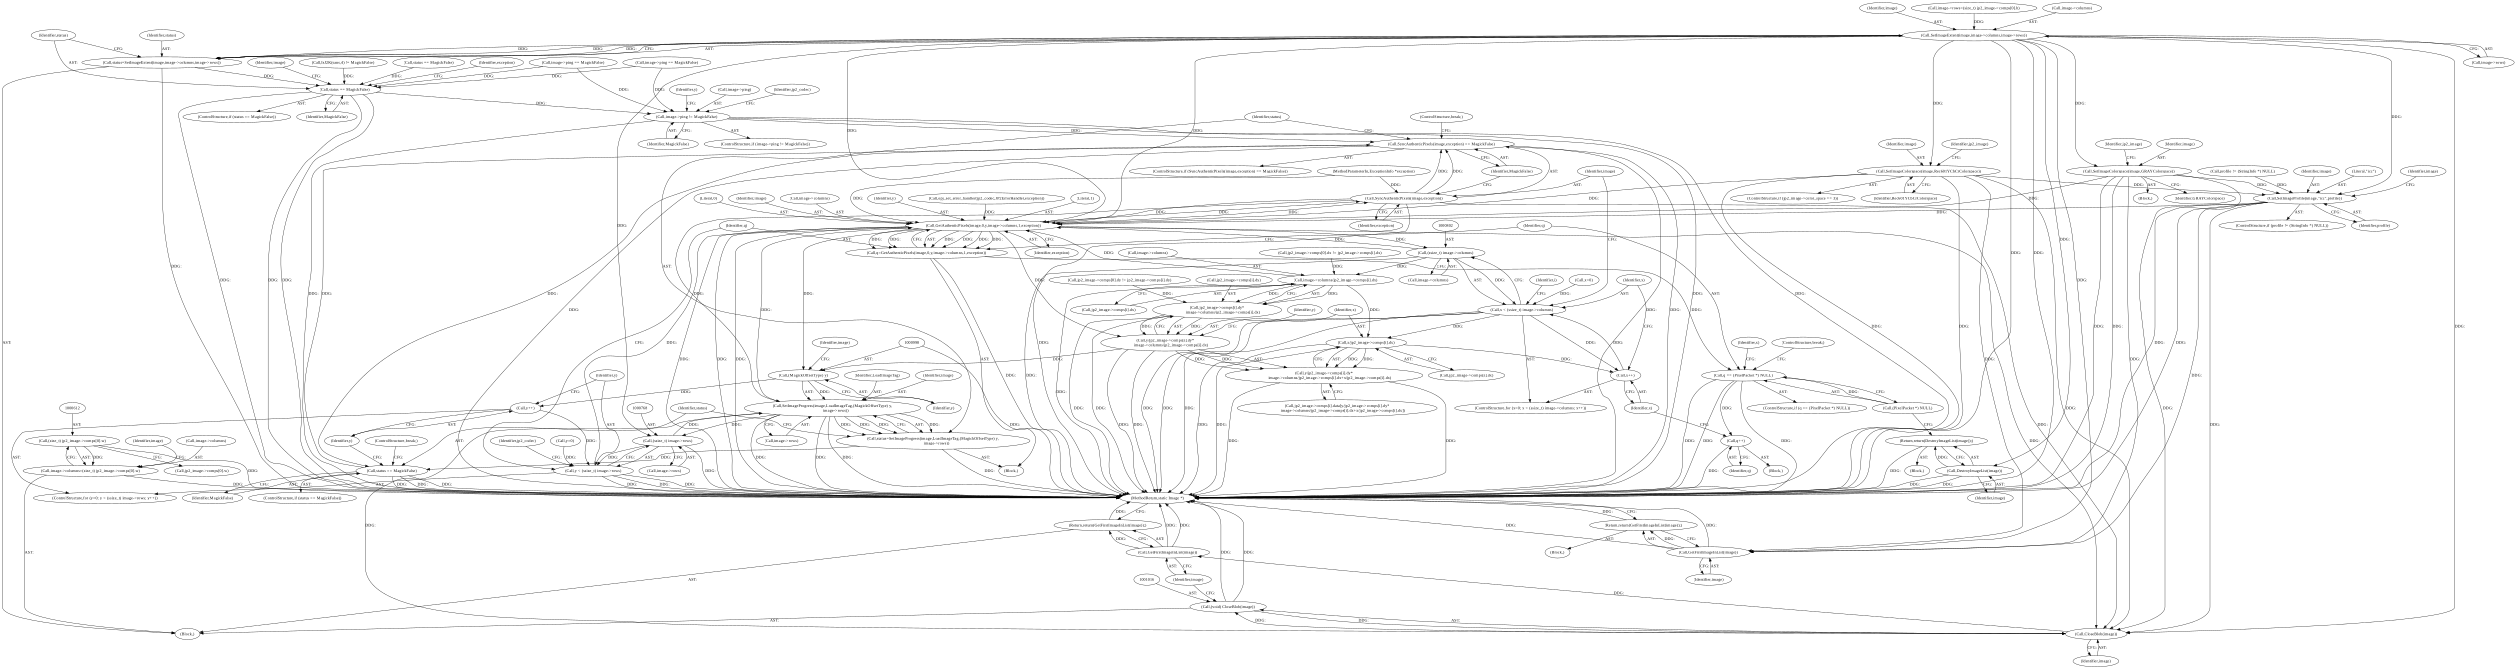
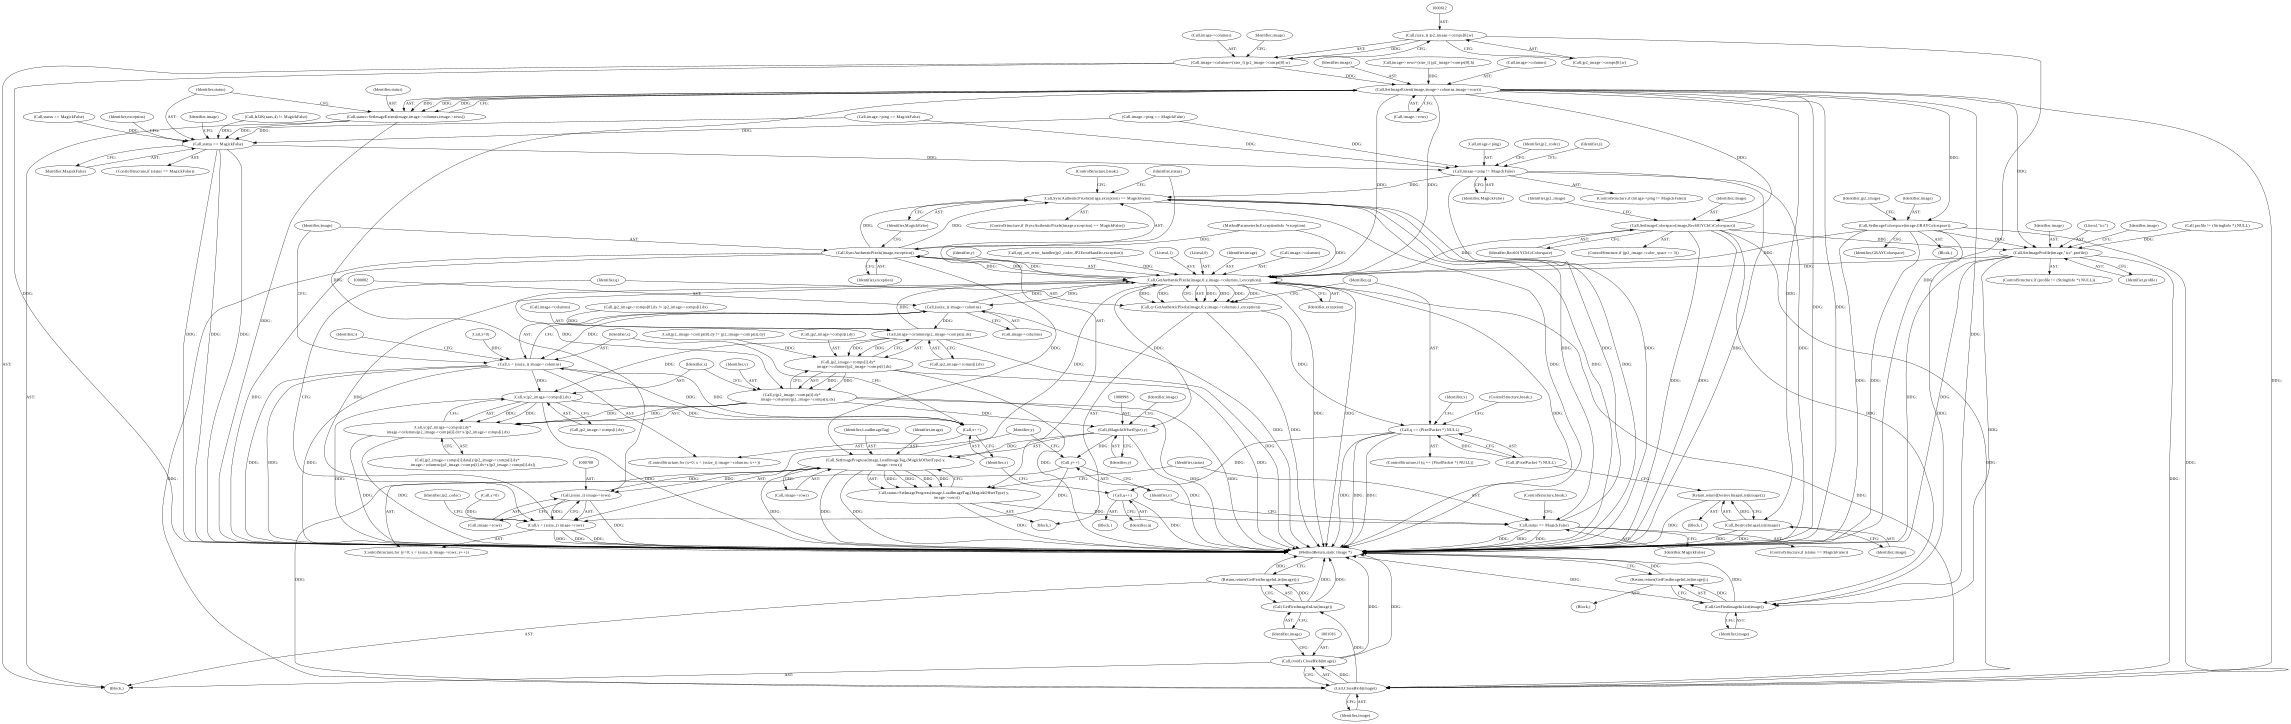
none -> (1522, 49)
none -> (1333, 76)
(1012, 428) -> (1192, 512)
(1364, 620) -> (1311, 675)
